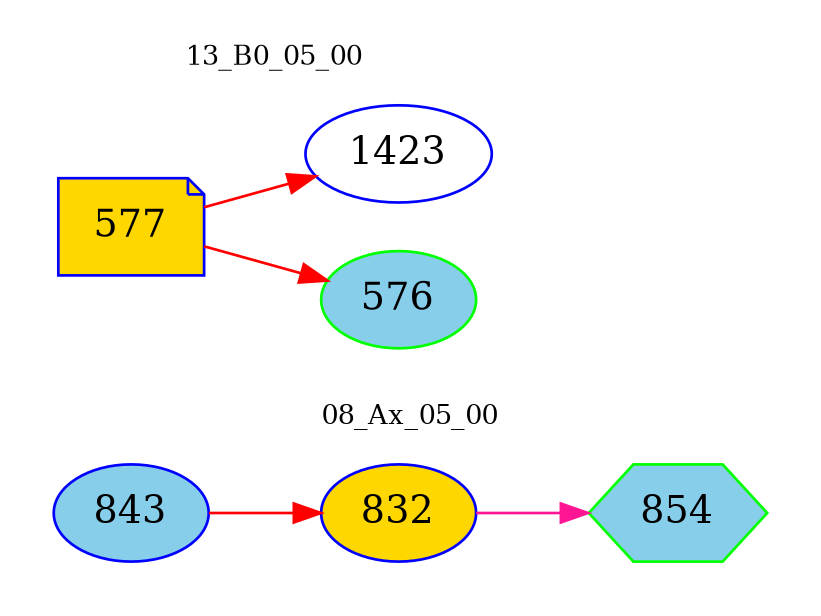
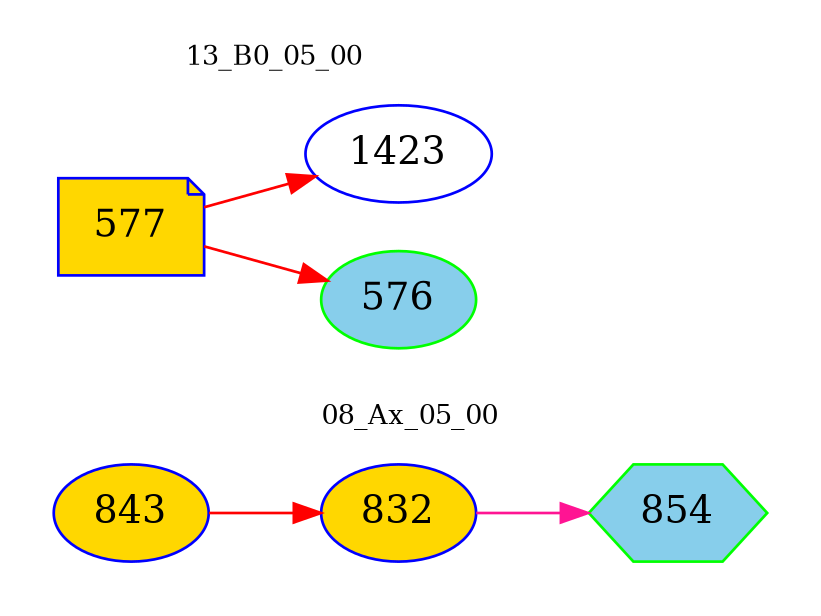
(131, 513) -> (131, 513)
